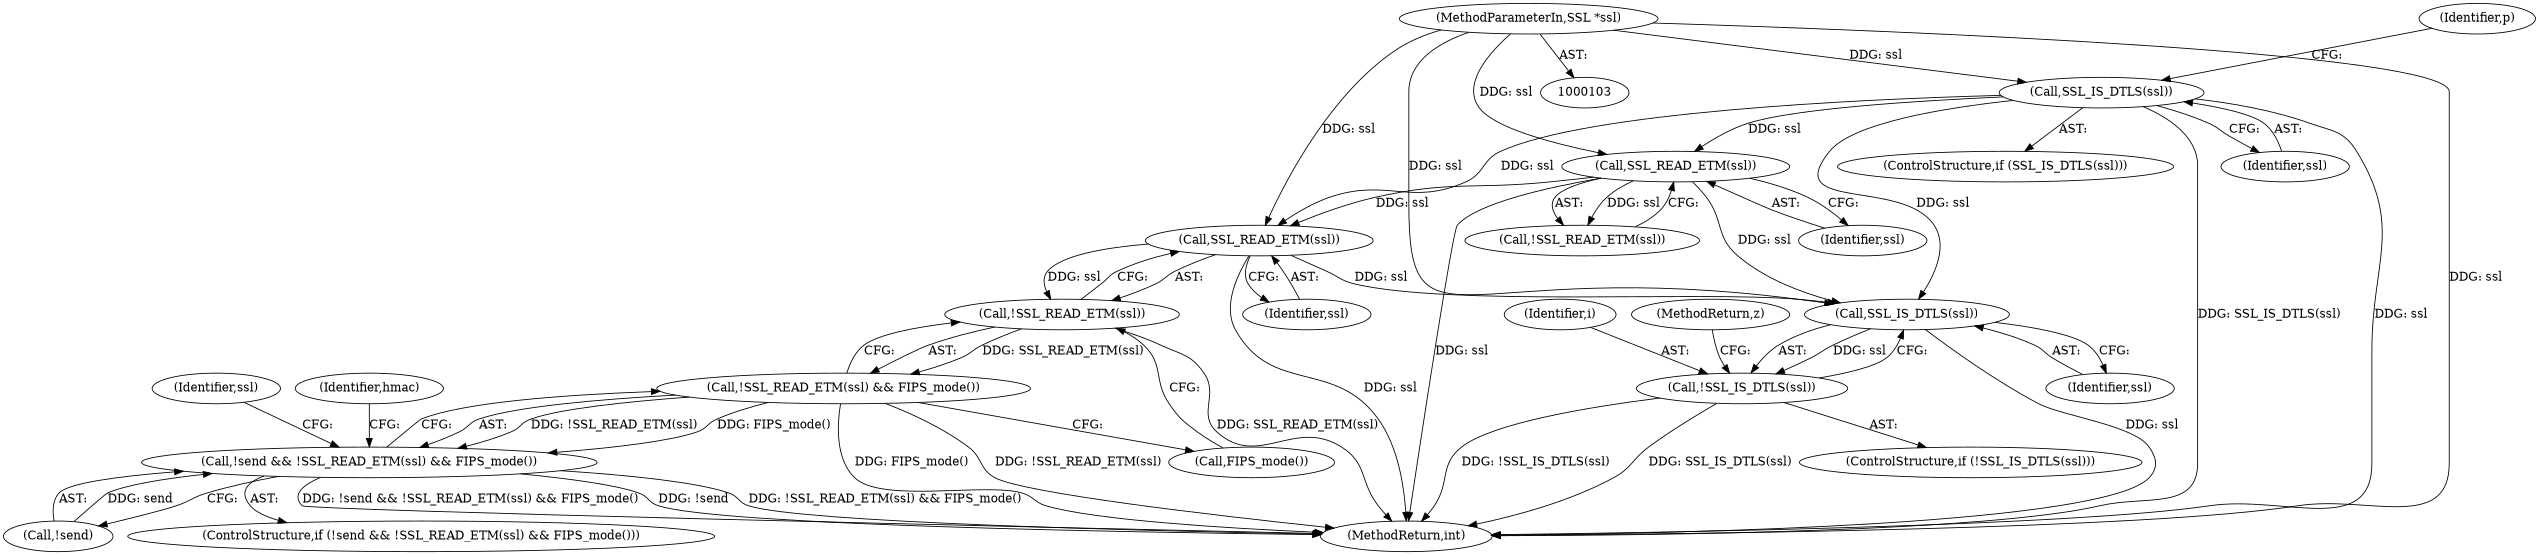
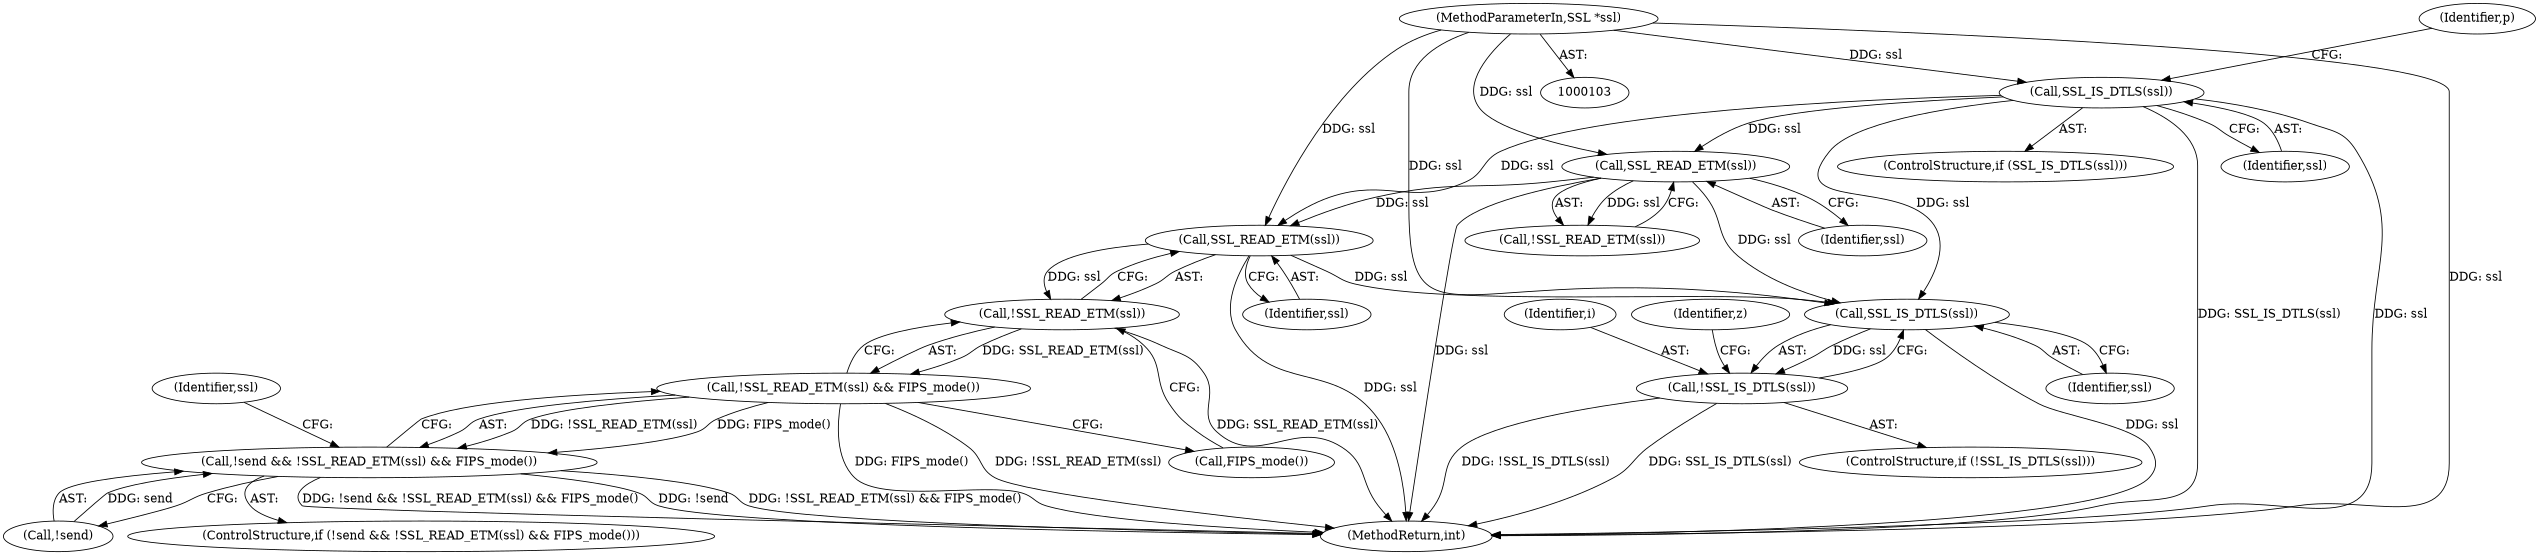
(1711, 315) -> (1711, 315)
(369, 388) -> none
